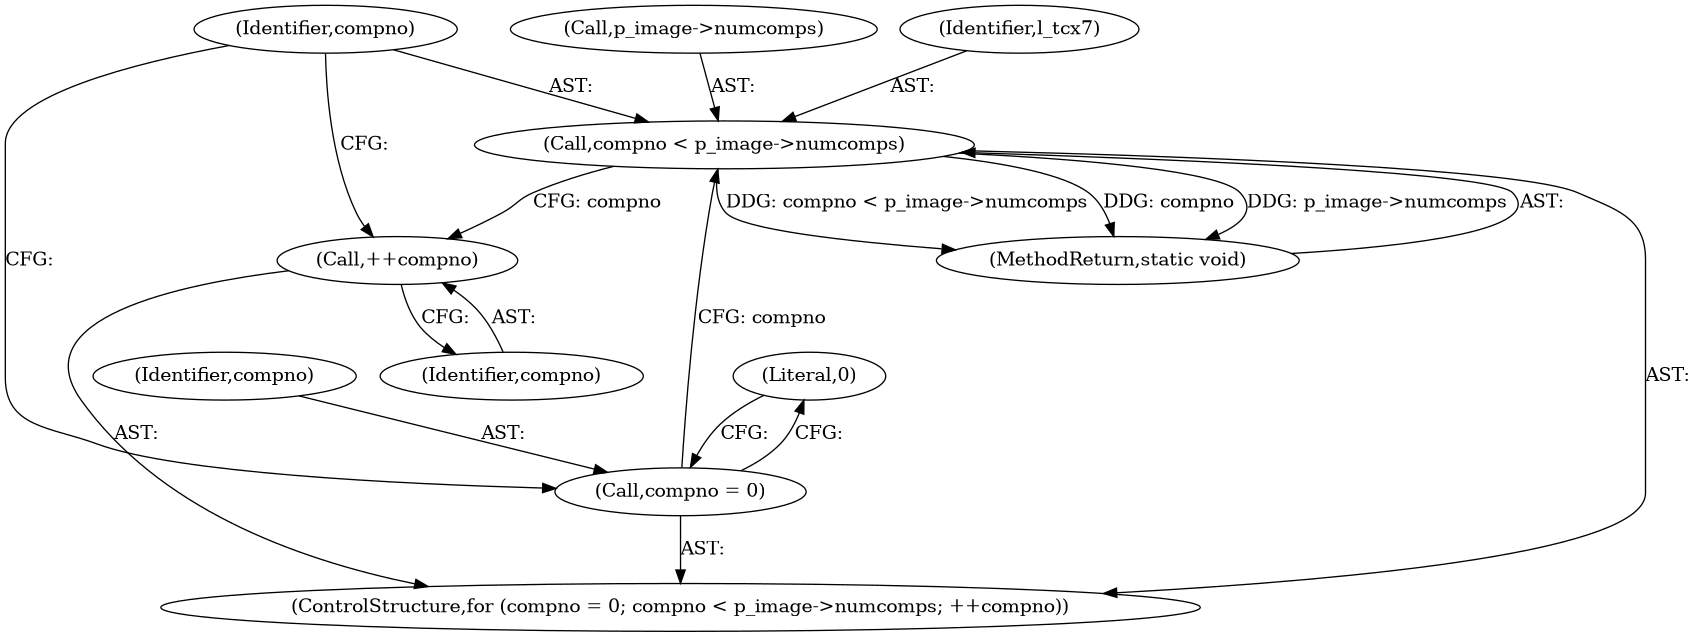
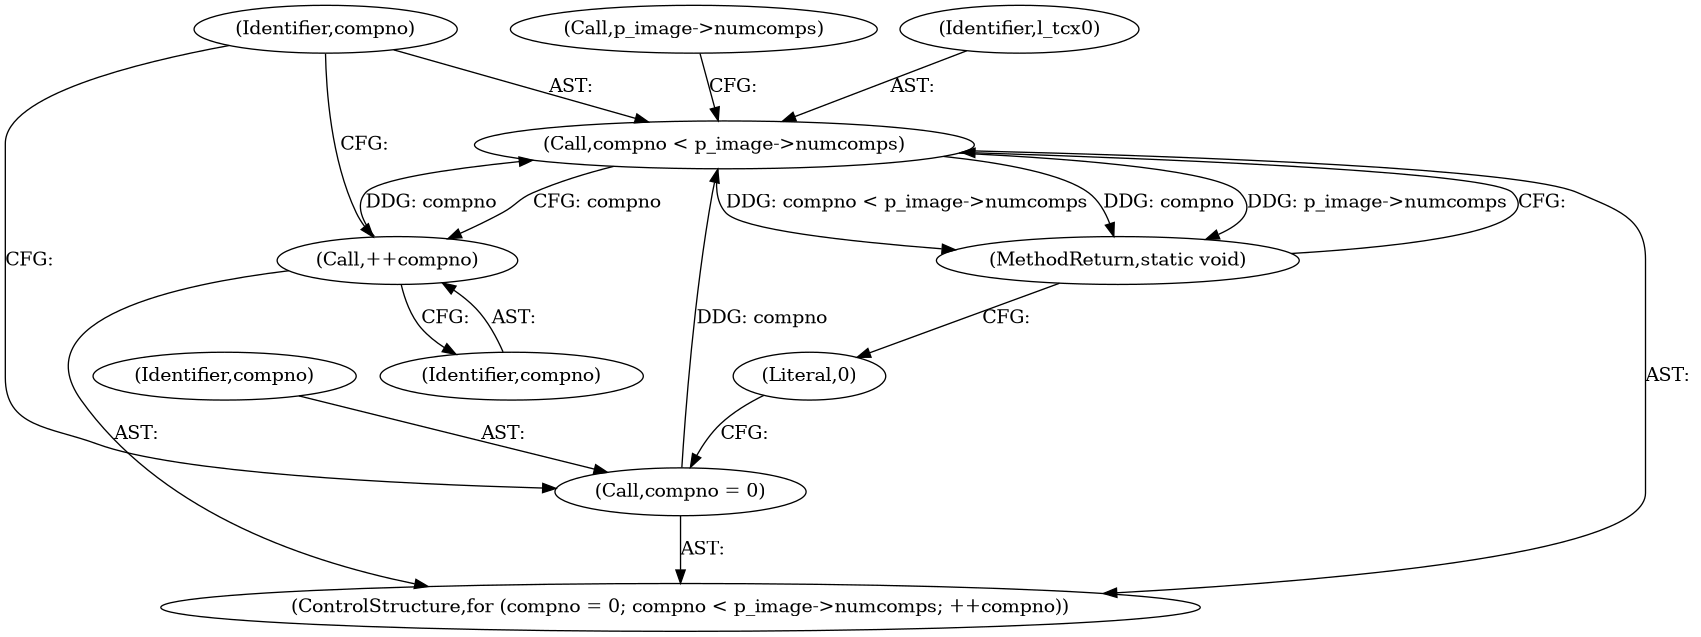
(1019, 29) -> (1019, 29)
(736, 87) -> (736, 87)
none -> (417, 176)
(1545, 203) -> (1545, 203)
(762, 318) -> (762, 318)
(776, 448) -> (965, 318)
